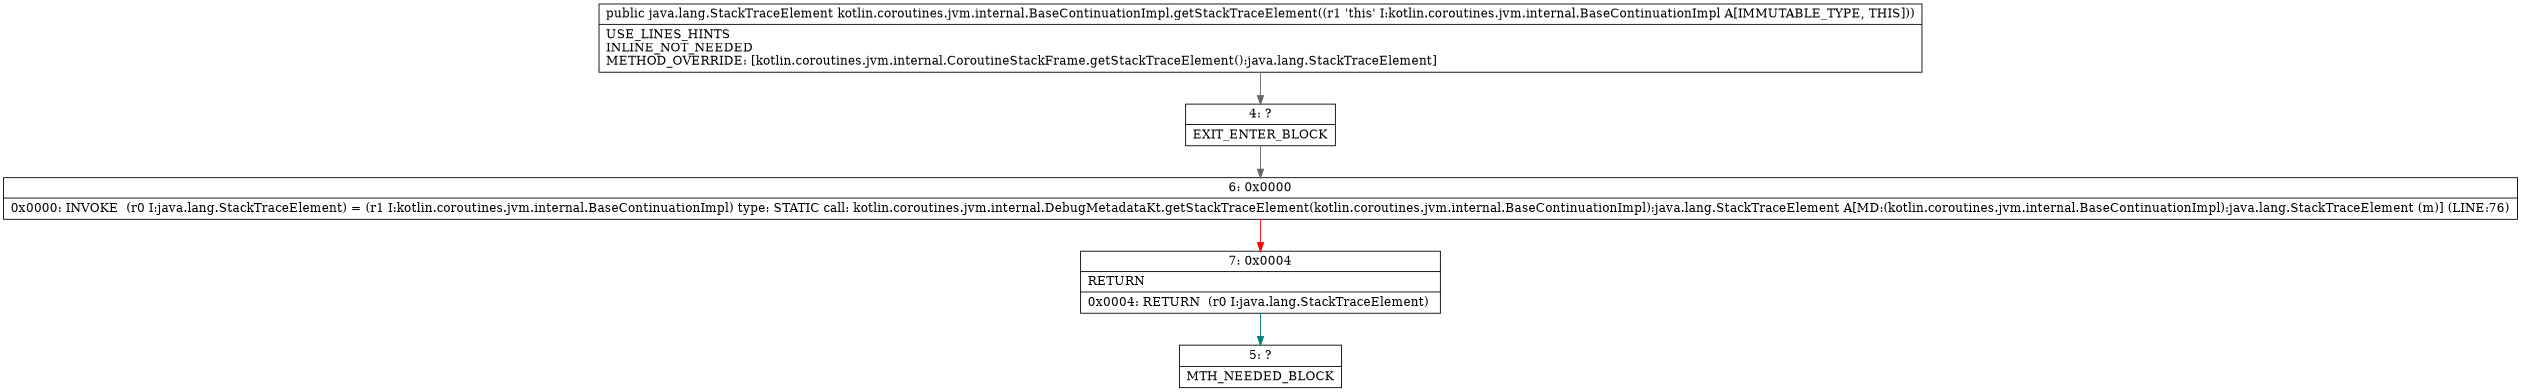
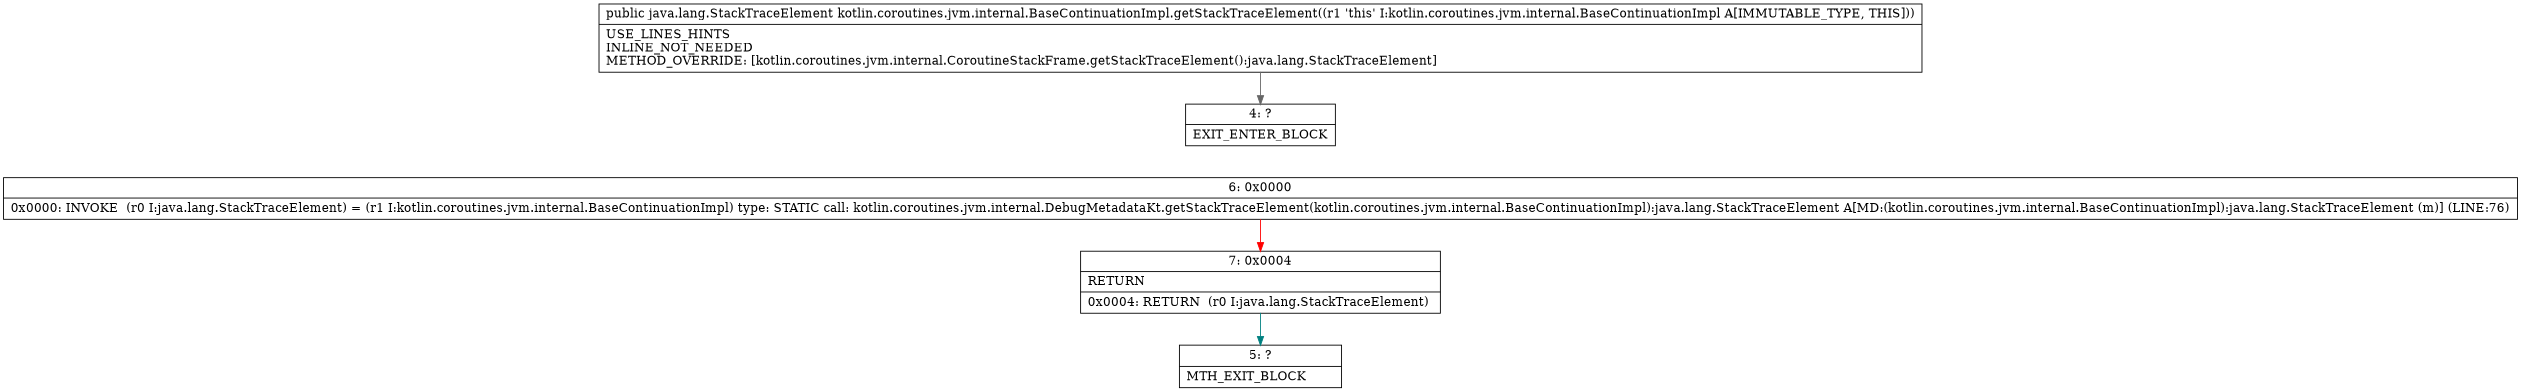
(1260, 157) -> none
(1260, 377) -> (1247, 377)
